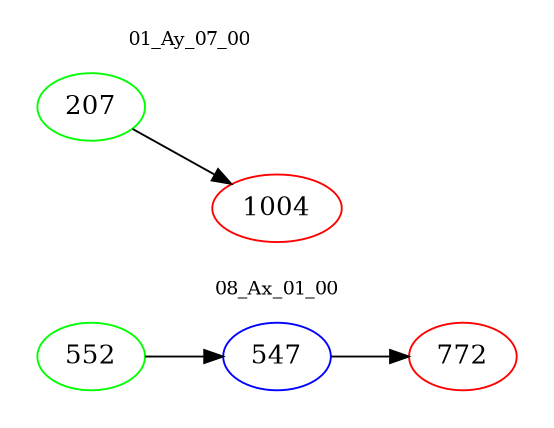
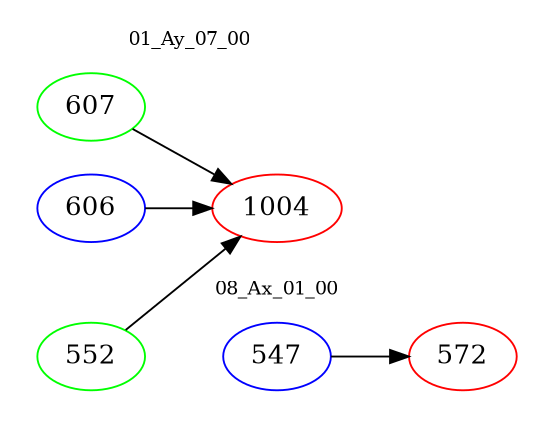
(91, 107) -> (91, 107)
none -> (91, 208)
(175, 357) -> (176, 289)
(463, 357) -> (463, 357)
